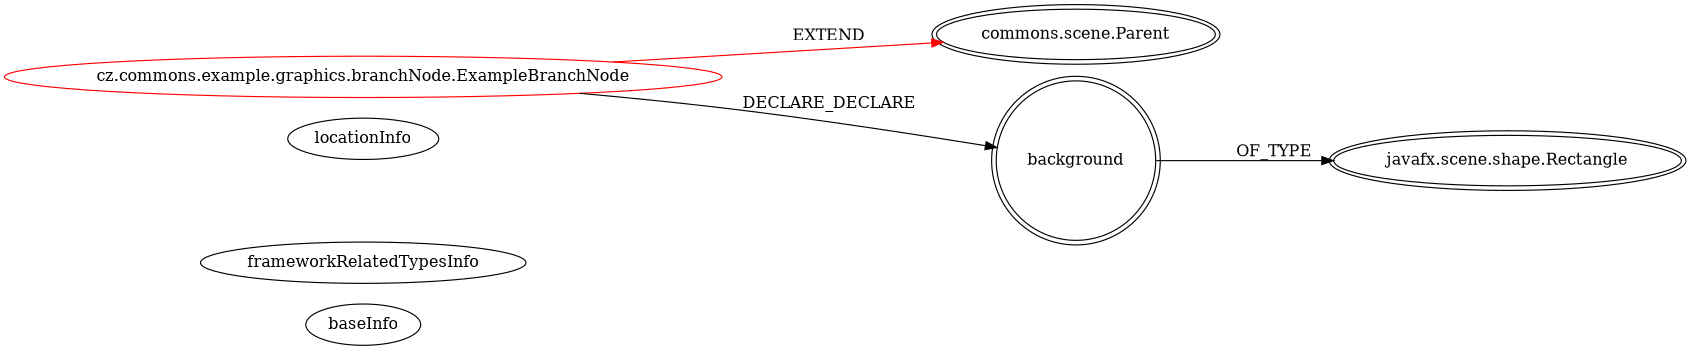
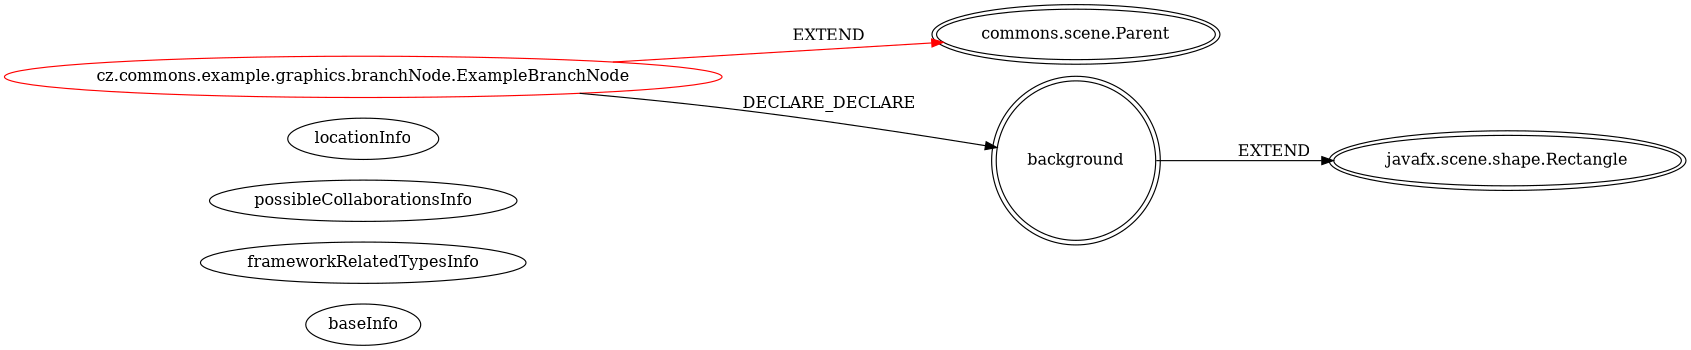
(1275, 152) -> (1275, 152)
none -> (363, 201)
